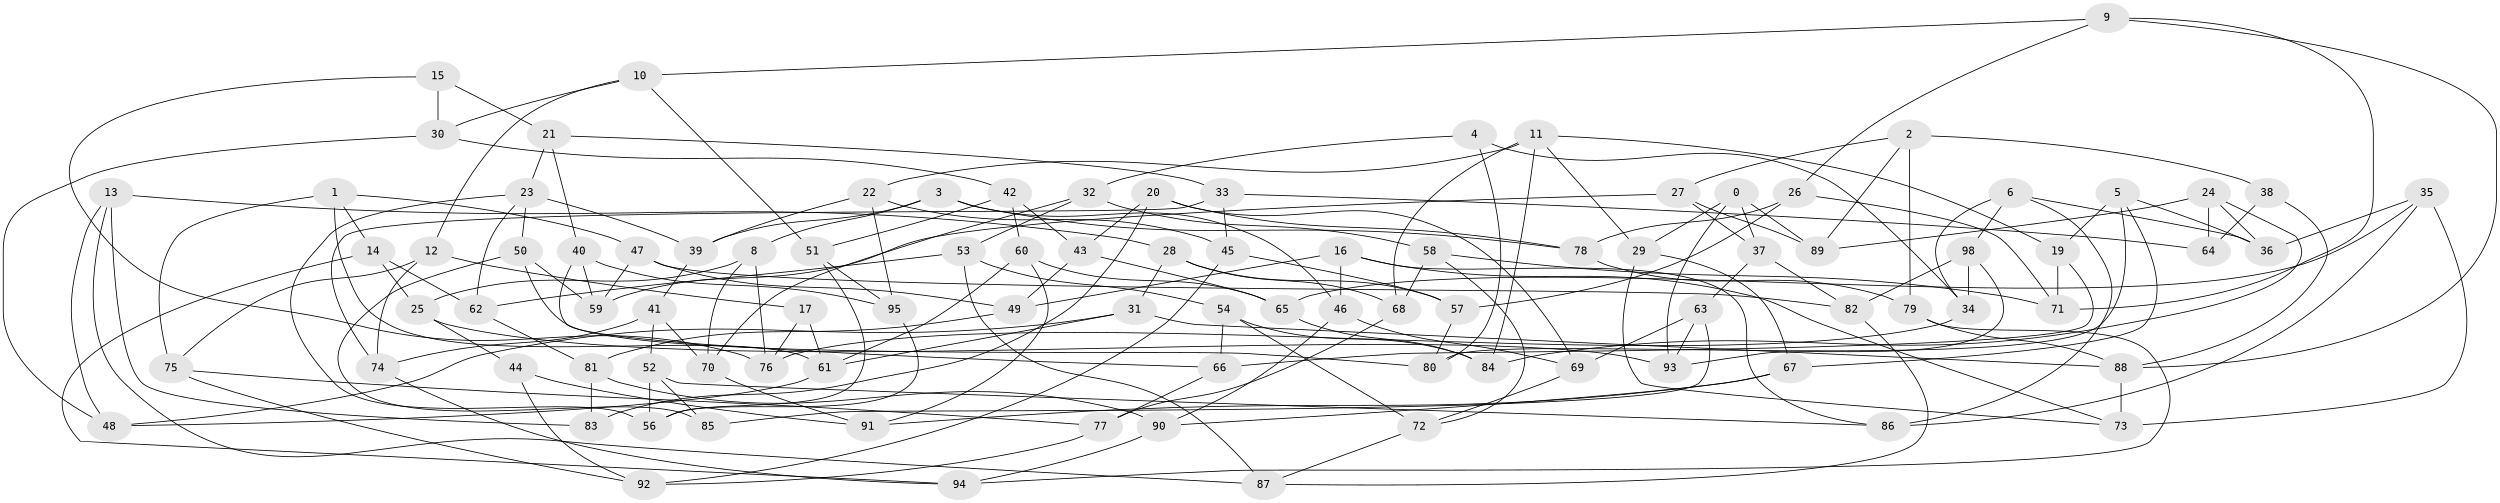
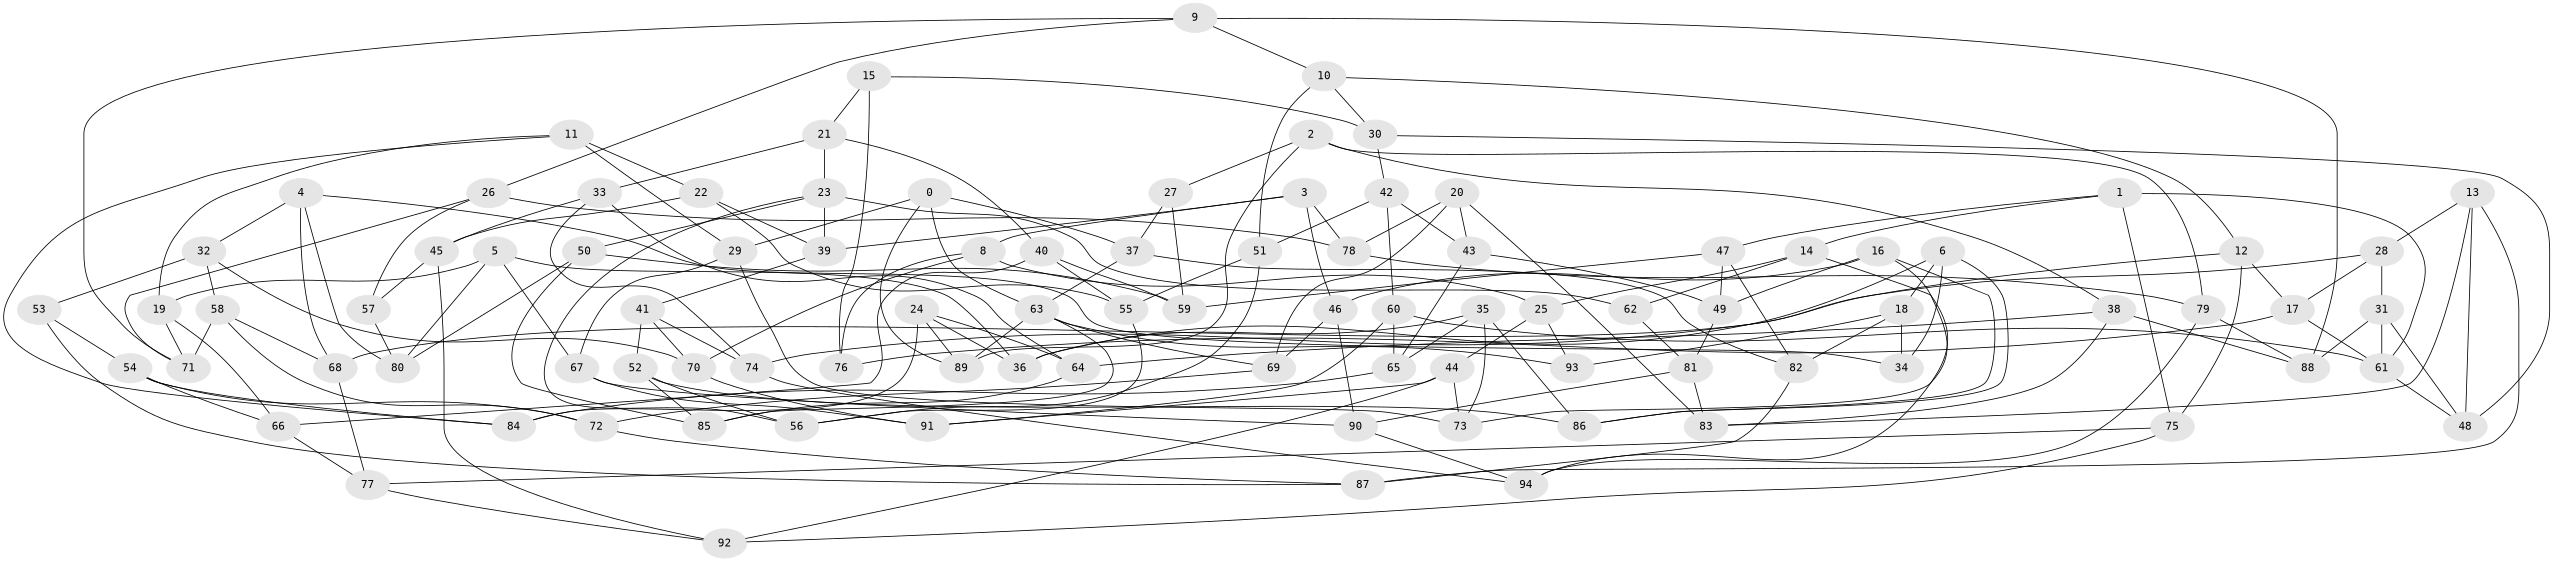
(1437, 193) -> (305, 287)
(1759, 226) -> (992, 344)
(1969, 251) -> (1902, 310)
(1684, 266) -> (944, 250)
(720, 278) -> none
(1333, 281) -> (2340, 279)
(895, 310) -> (1126, 310)
(1280, 336) -> none
(2121, 400) -> (1456, 397)
none -> (894, 403)
none -> (1931, 409)
